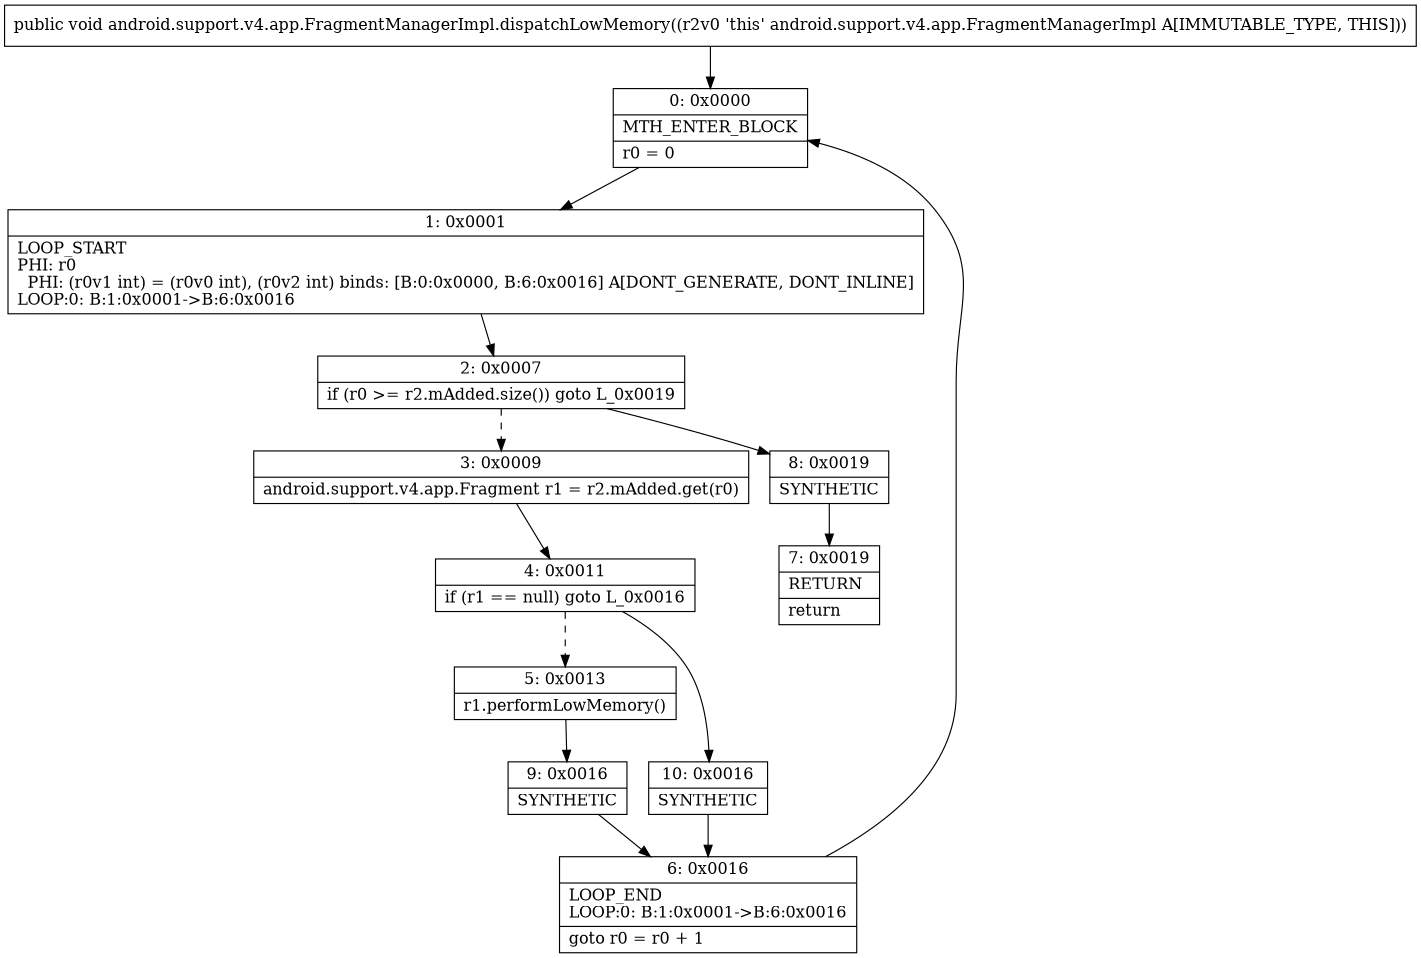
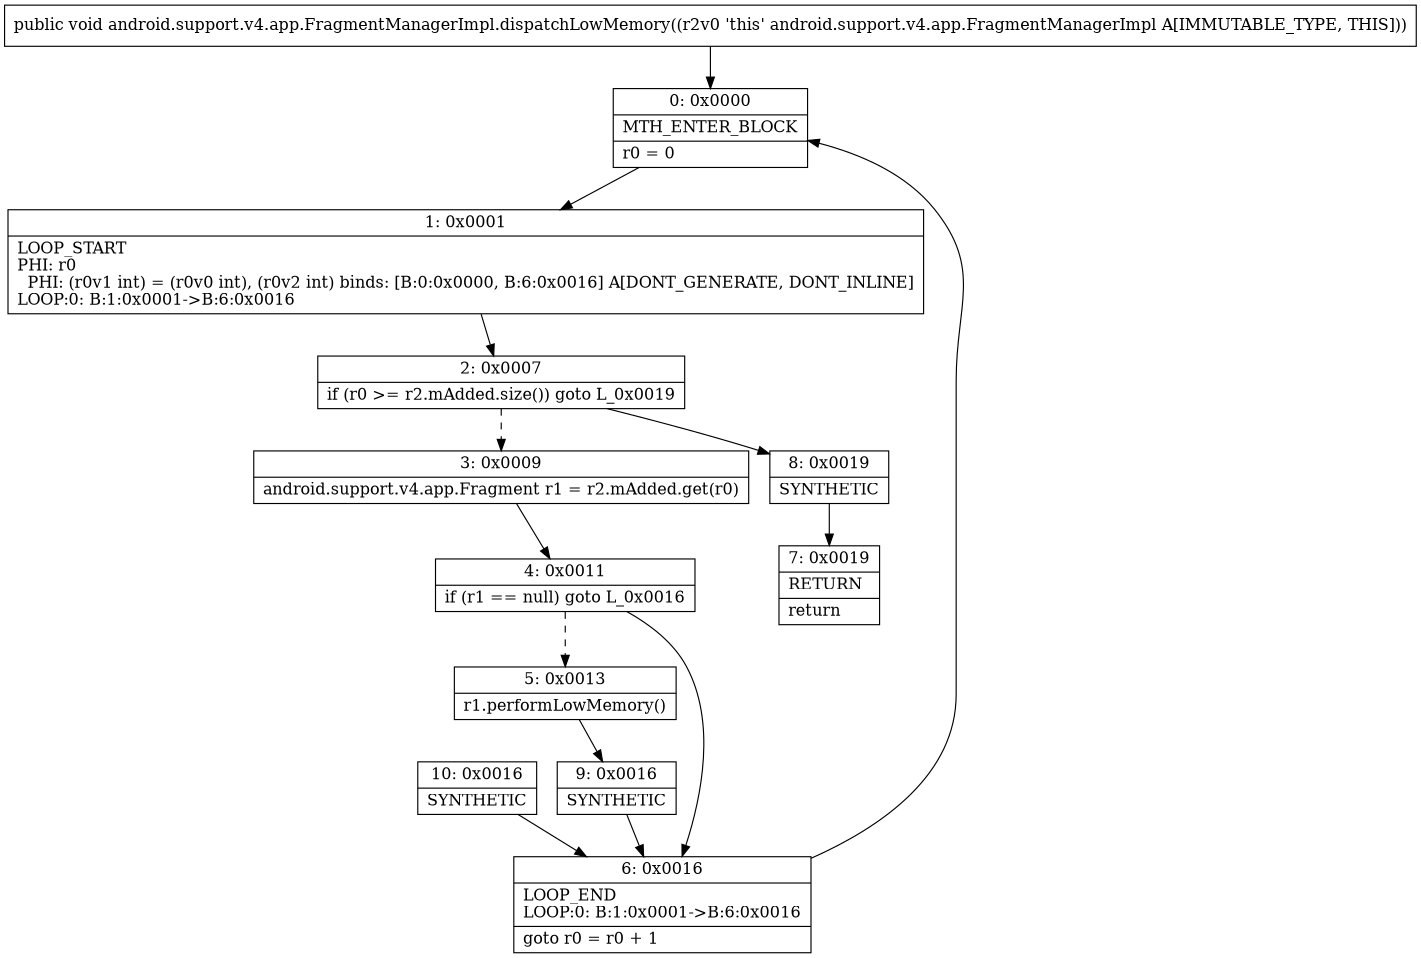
(687, 668) -> (702, 715)
